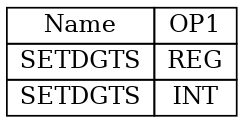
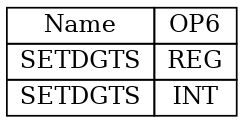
(196, 25) -> (196, 25)
